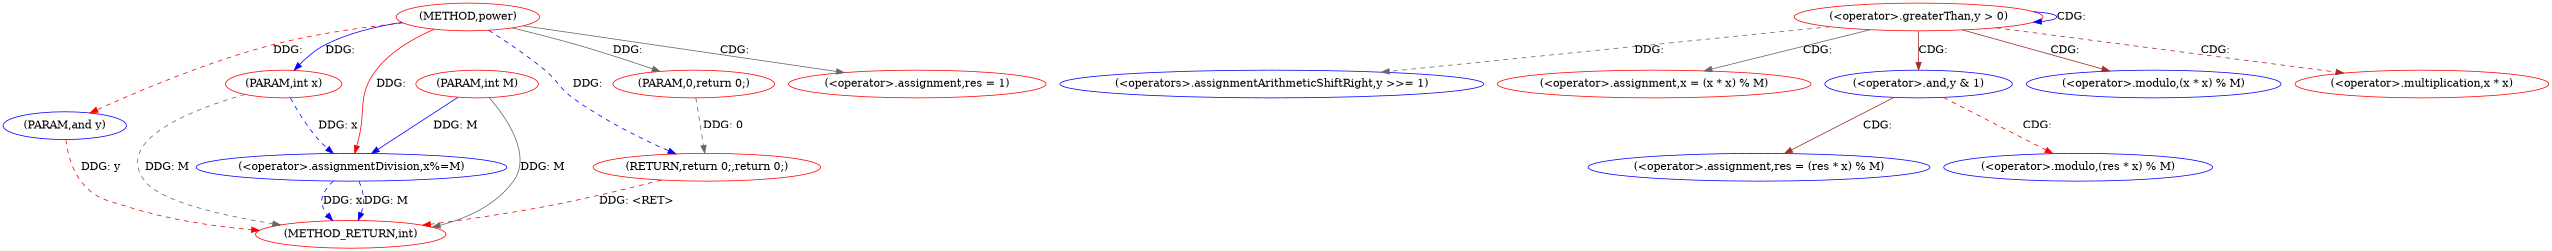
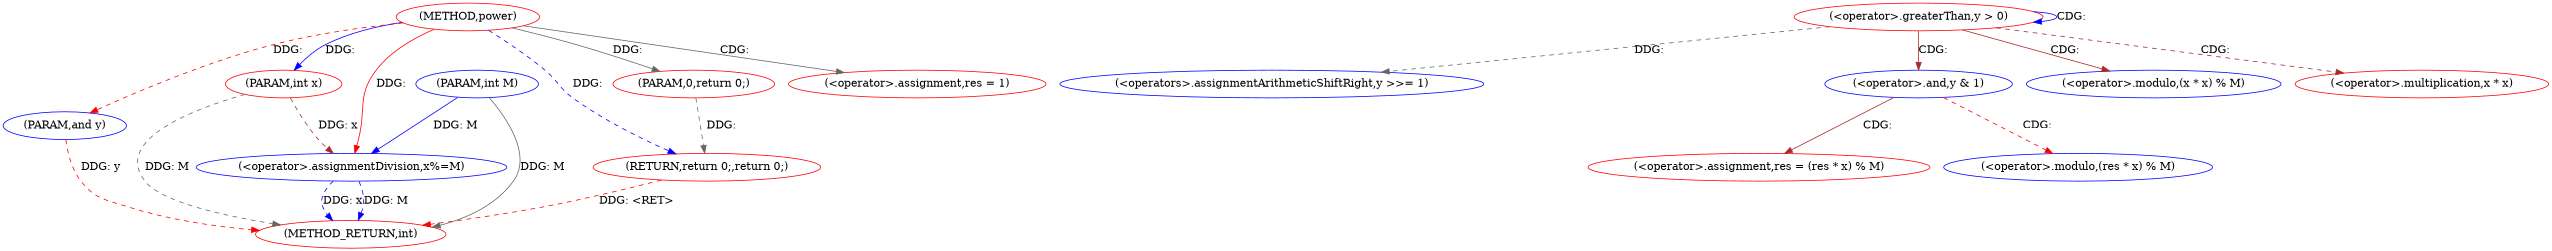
(477, 84) -> (477, 84)
(1654, 84) -> none
(307, 125) -> (307, 125)
(723, 126) -> (723, 126)
(1759, 167) -> (1759, 167)
